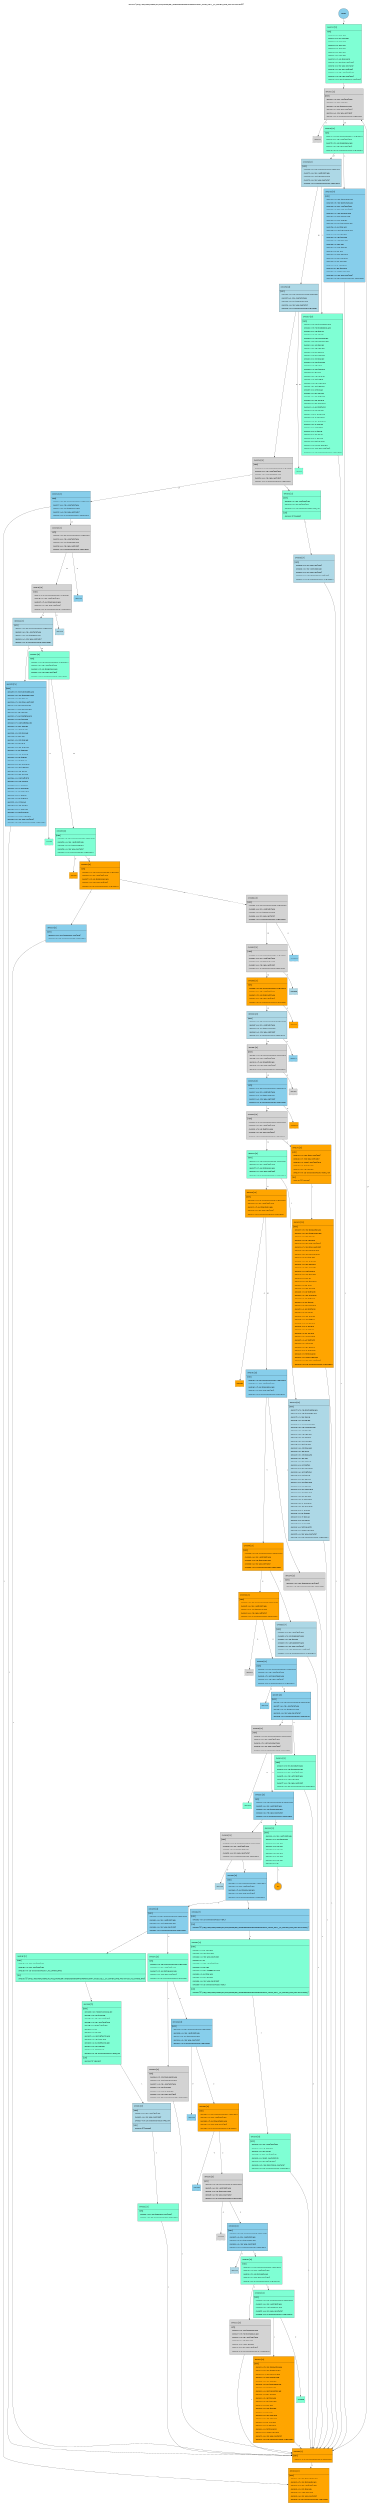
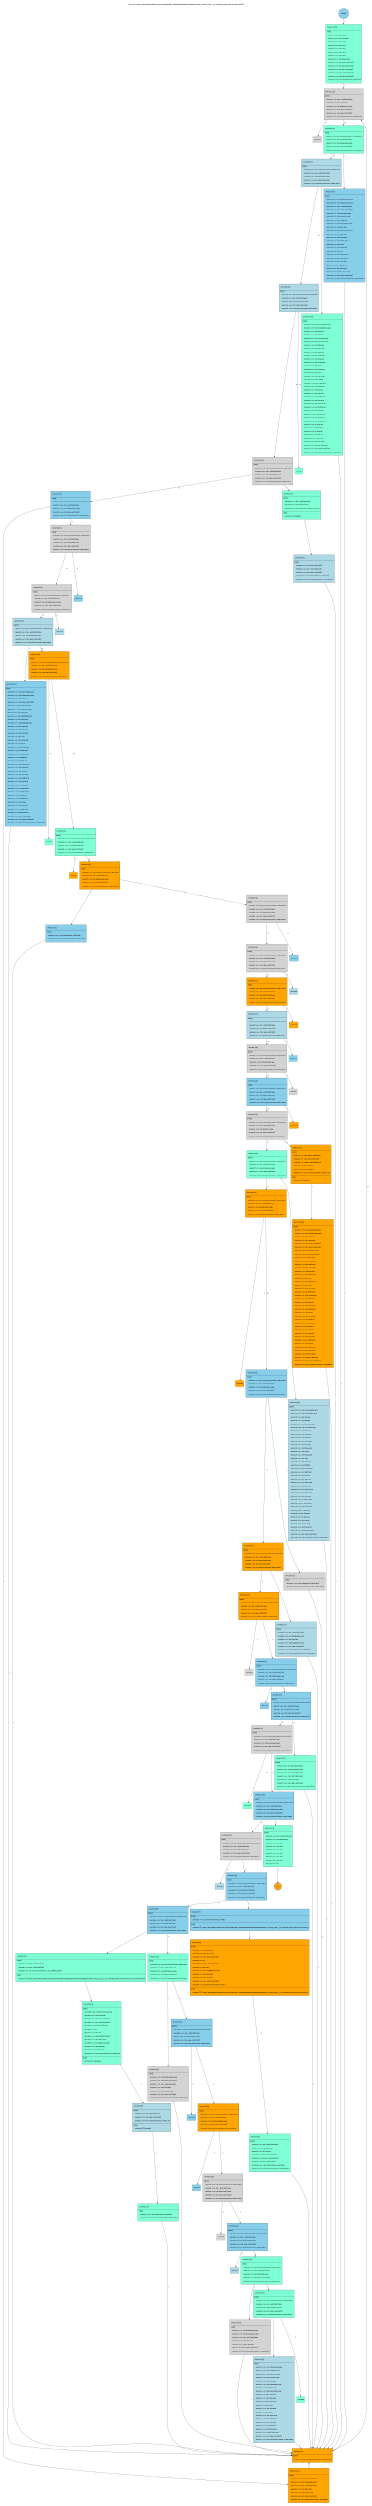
(49, 665) -> (49, 665)
(250, 1968) -> (250, 1968)
(274, 2400) -> (274, 2400)
(311, 2465) -> (309, 2466)
